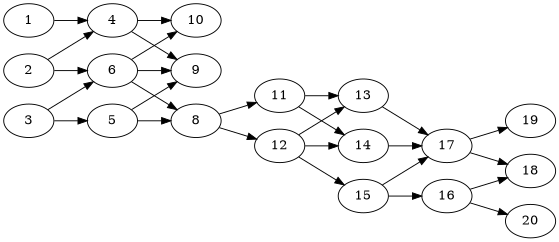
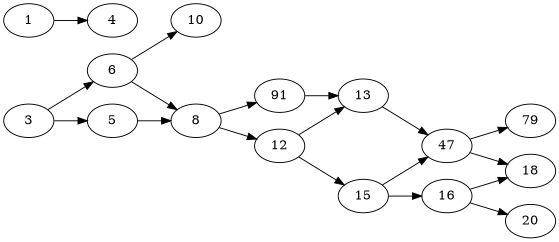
(150, 20) -> none
(29, 71) -> none
(196, 71) -> none
(280, 96) -> (280, 96)
(531, 121) -> (531, 121)
(363, 146) -> none
(447, 146) -> (447, 146)
